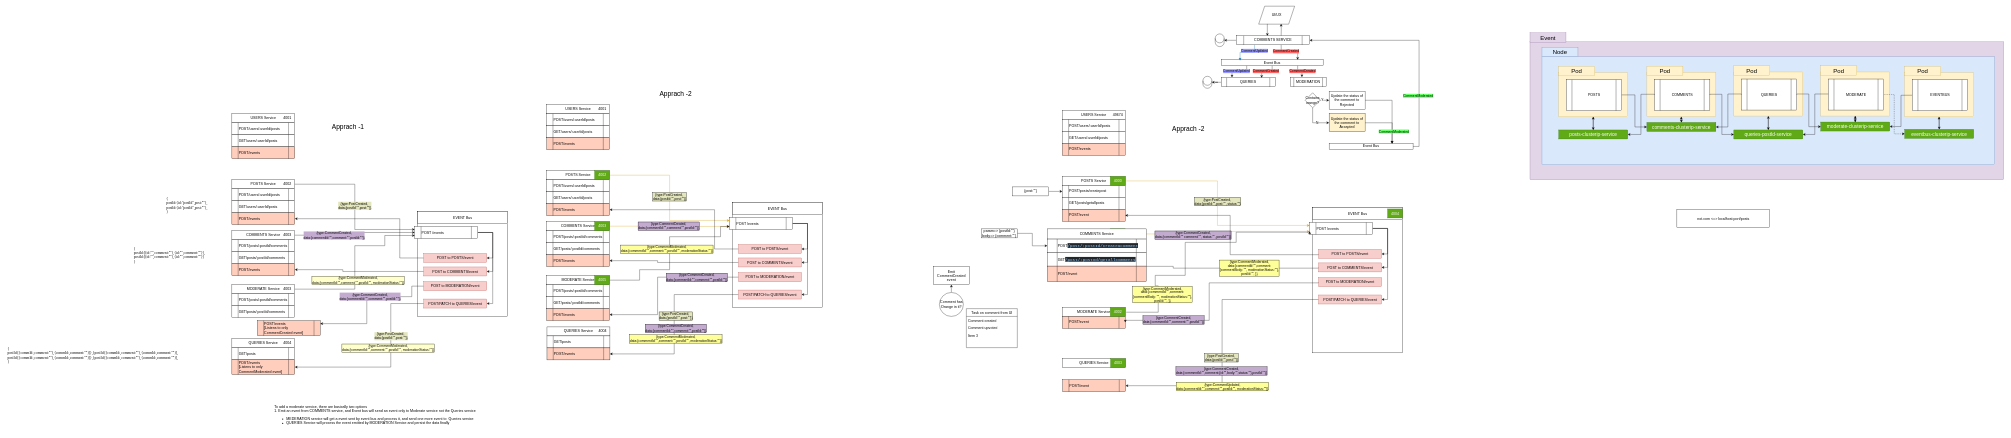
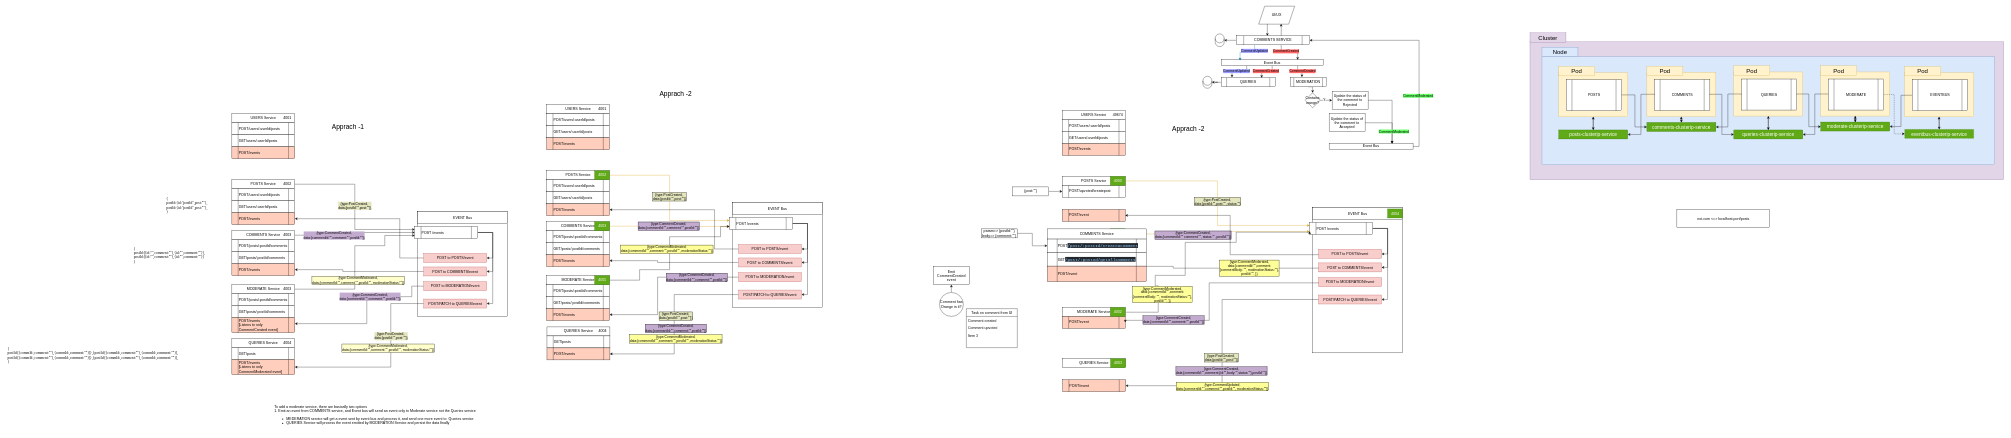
(1548, 38) -> (1548, 38)
none -> (1313, 89)
(1347, 100) -> (1350, 100)
(1319, 123) -> none
(1347, 123) -> (1347, 123)
(1940, 134) -> (1940, 134)
(1769, 135) -> (1769, 135)
(1090, 192) -> (1092, 192)
(1094, 204) -> none
(288, 328) -> (263, 325)
